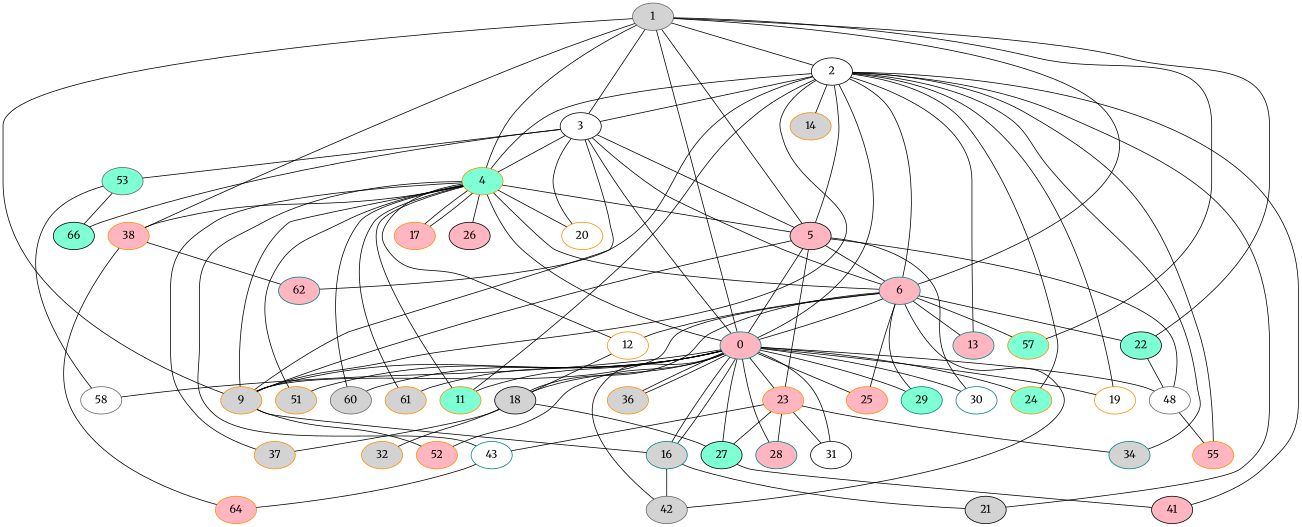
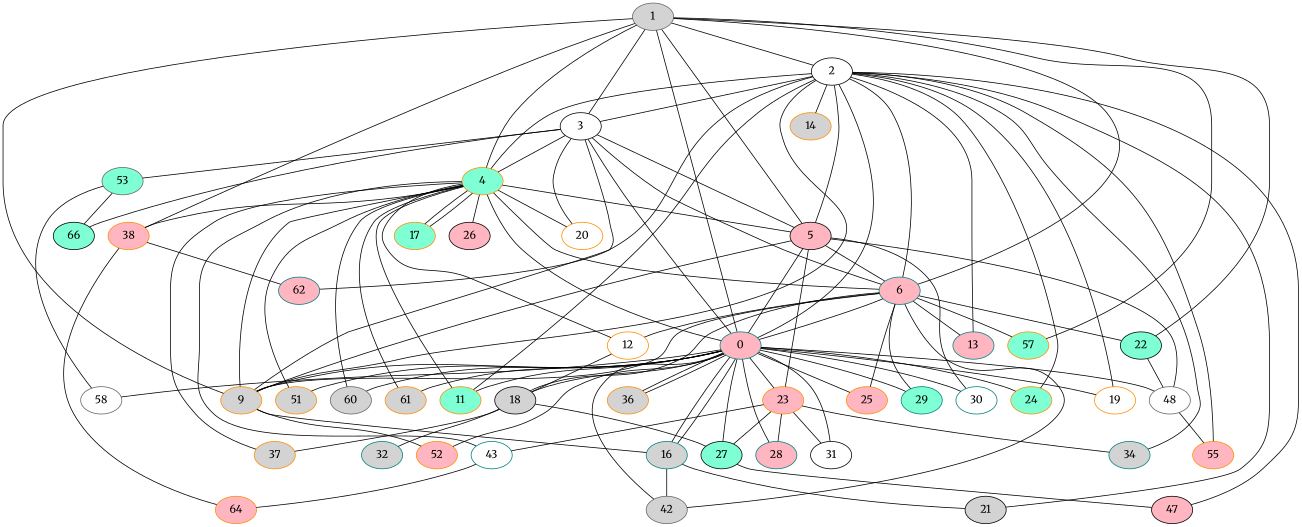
(415, 236) -> (415, 236)
(382, 455) -> (382, 455)
(1172, 510) -> (1172, 510)
